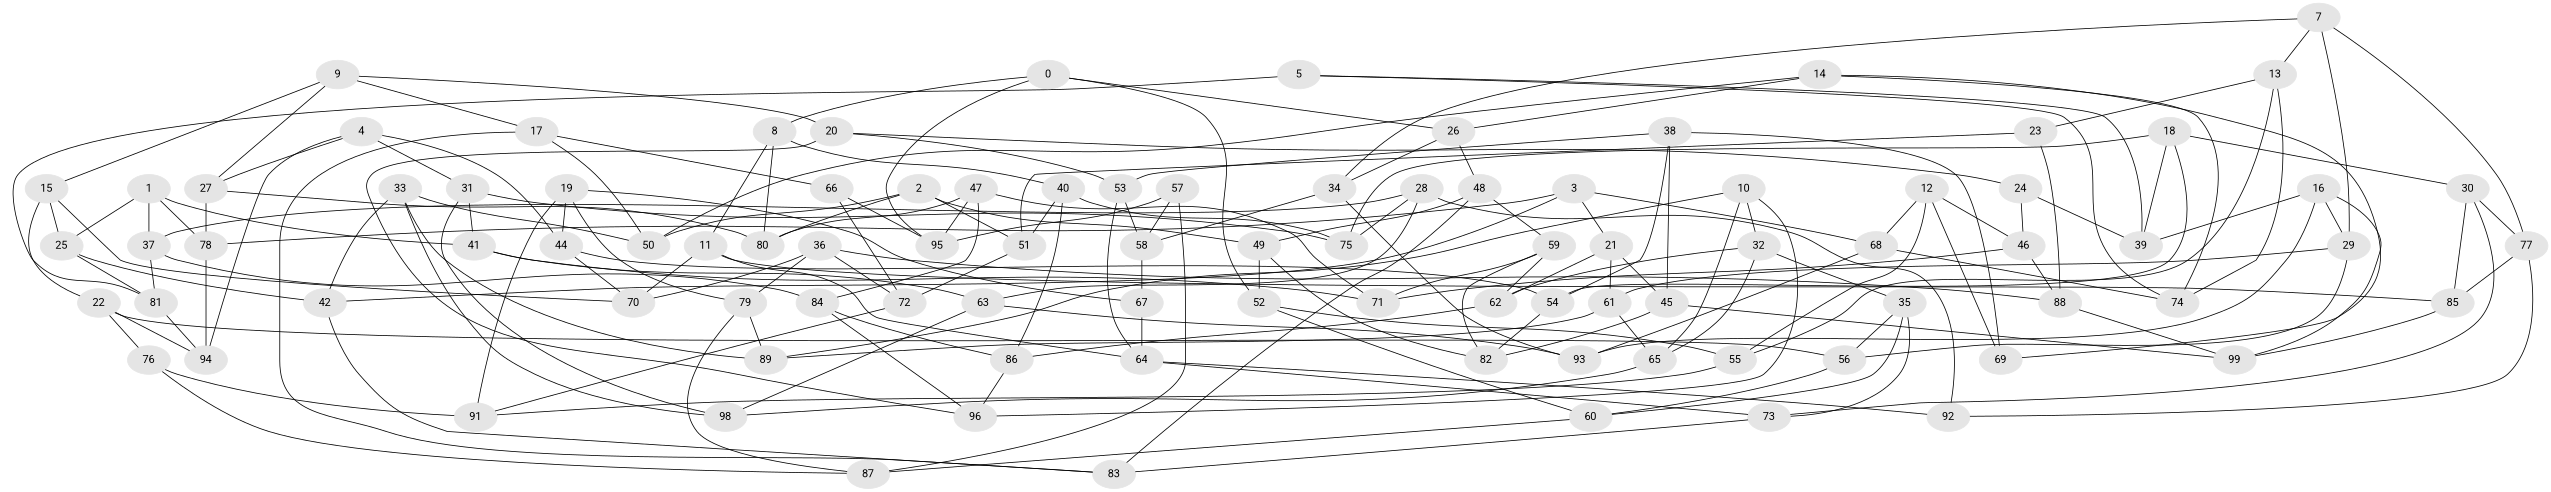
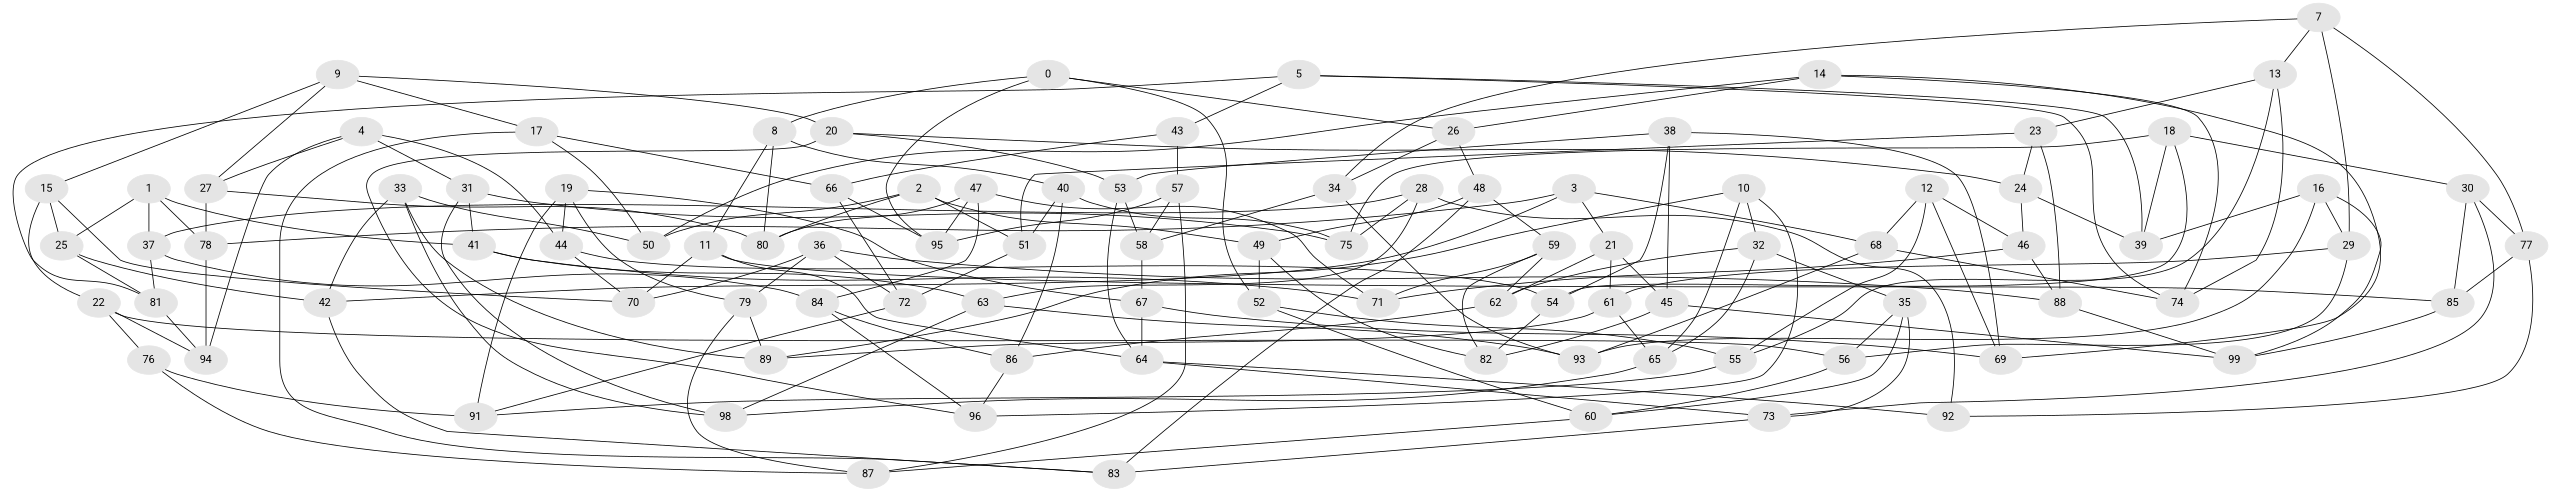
none -> (1178, 132)
none -> (2028, 160)
none -> (1673, 336)
